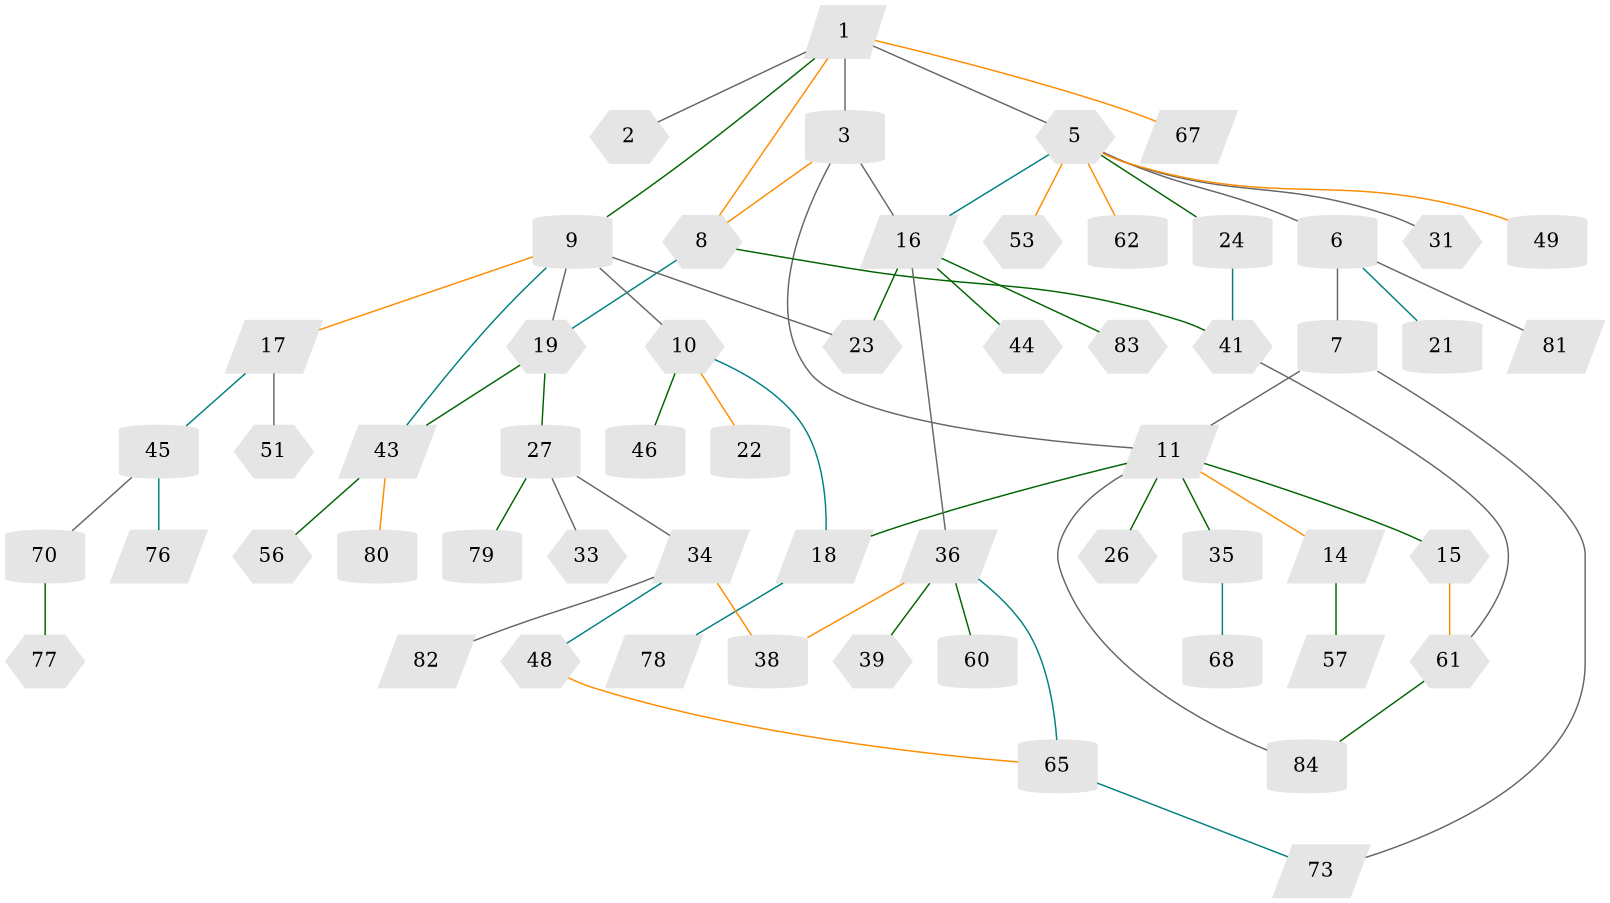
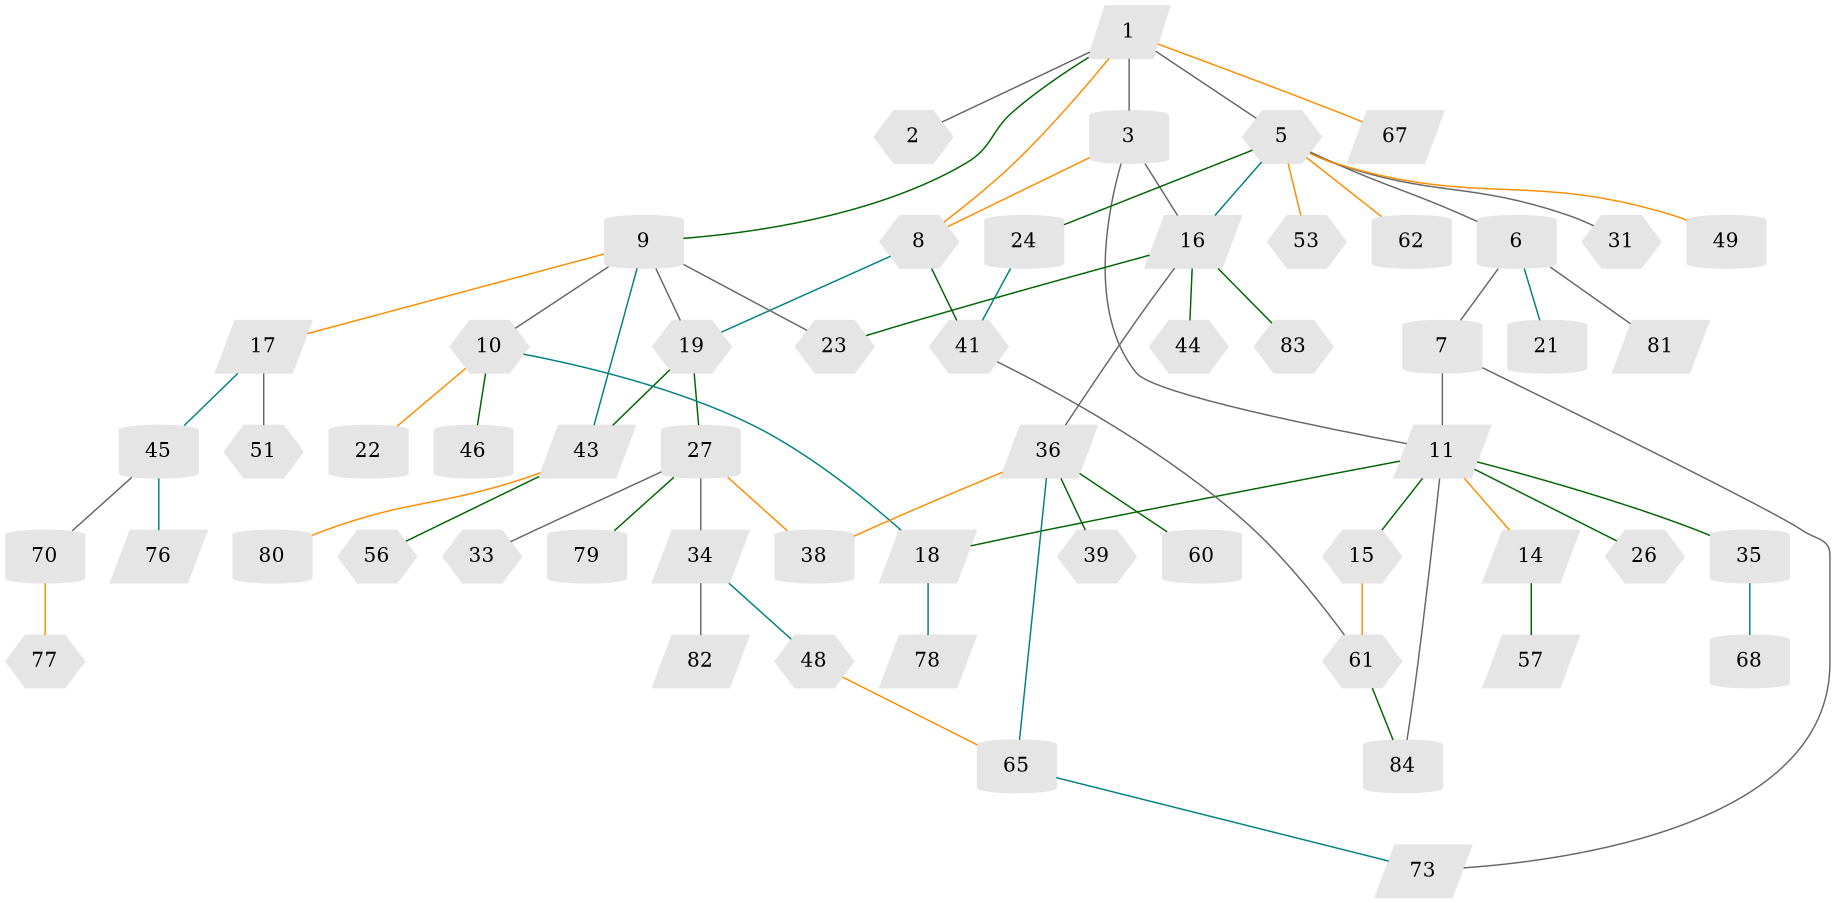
(730, 603) -> (758, 504)
(45, 609) -> (45, 609)
